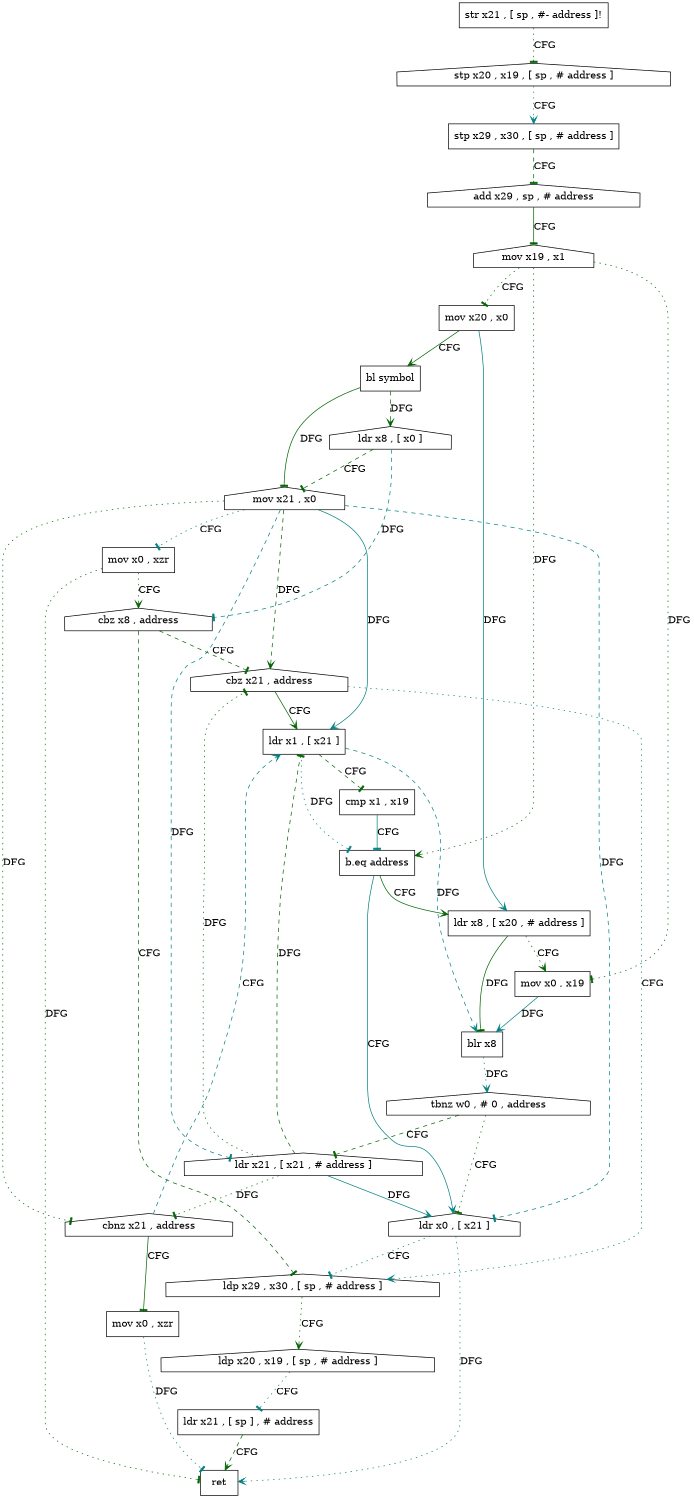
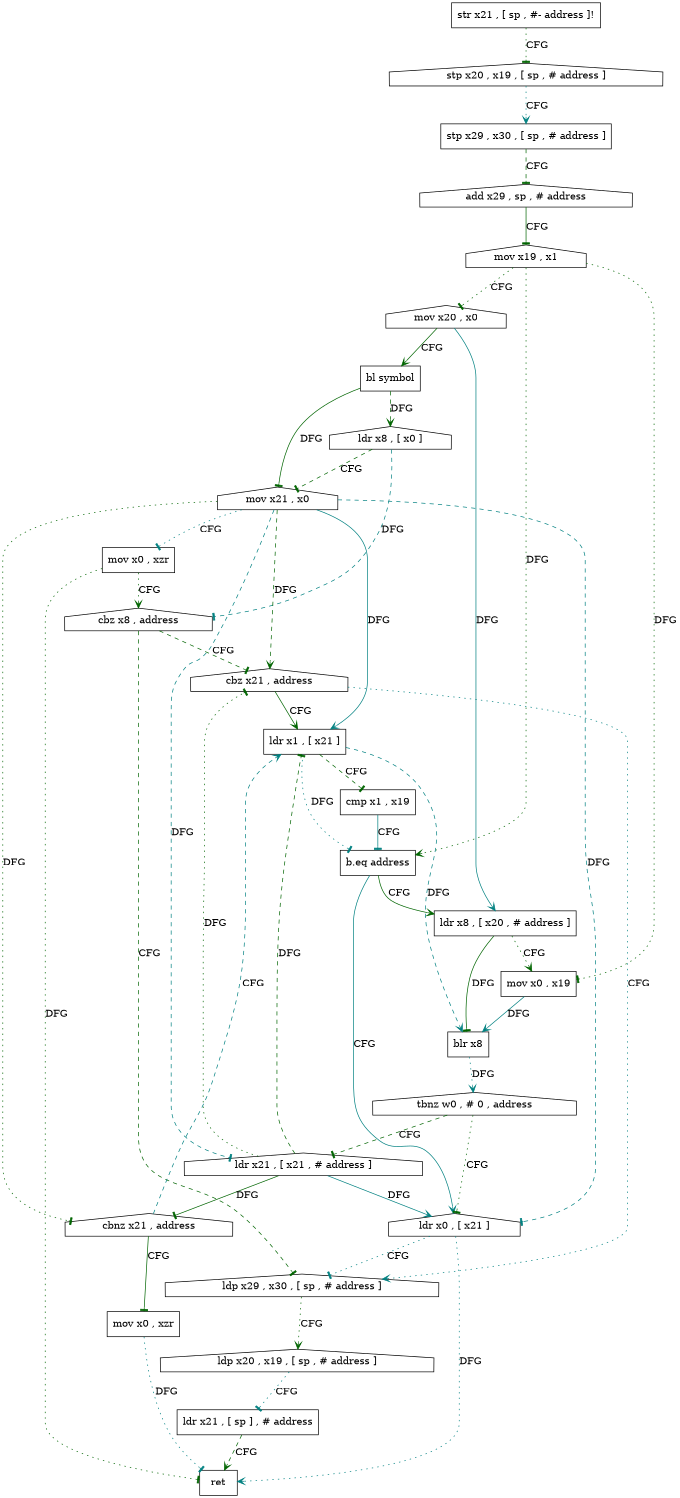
(477, 318) -> (446, 318)
(228, 1195) -> (228, 1195)
